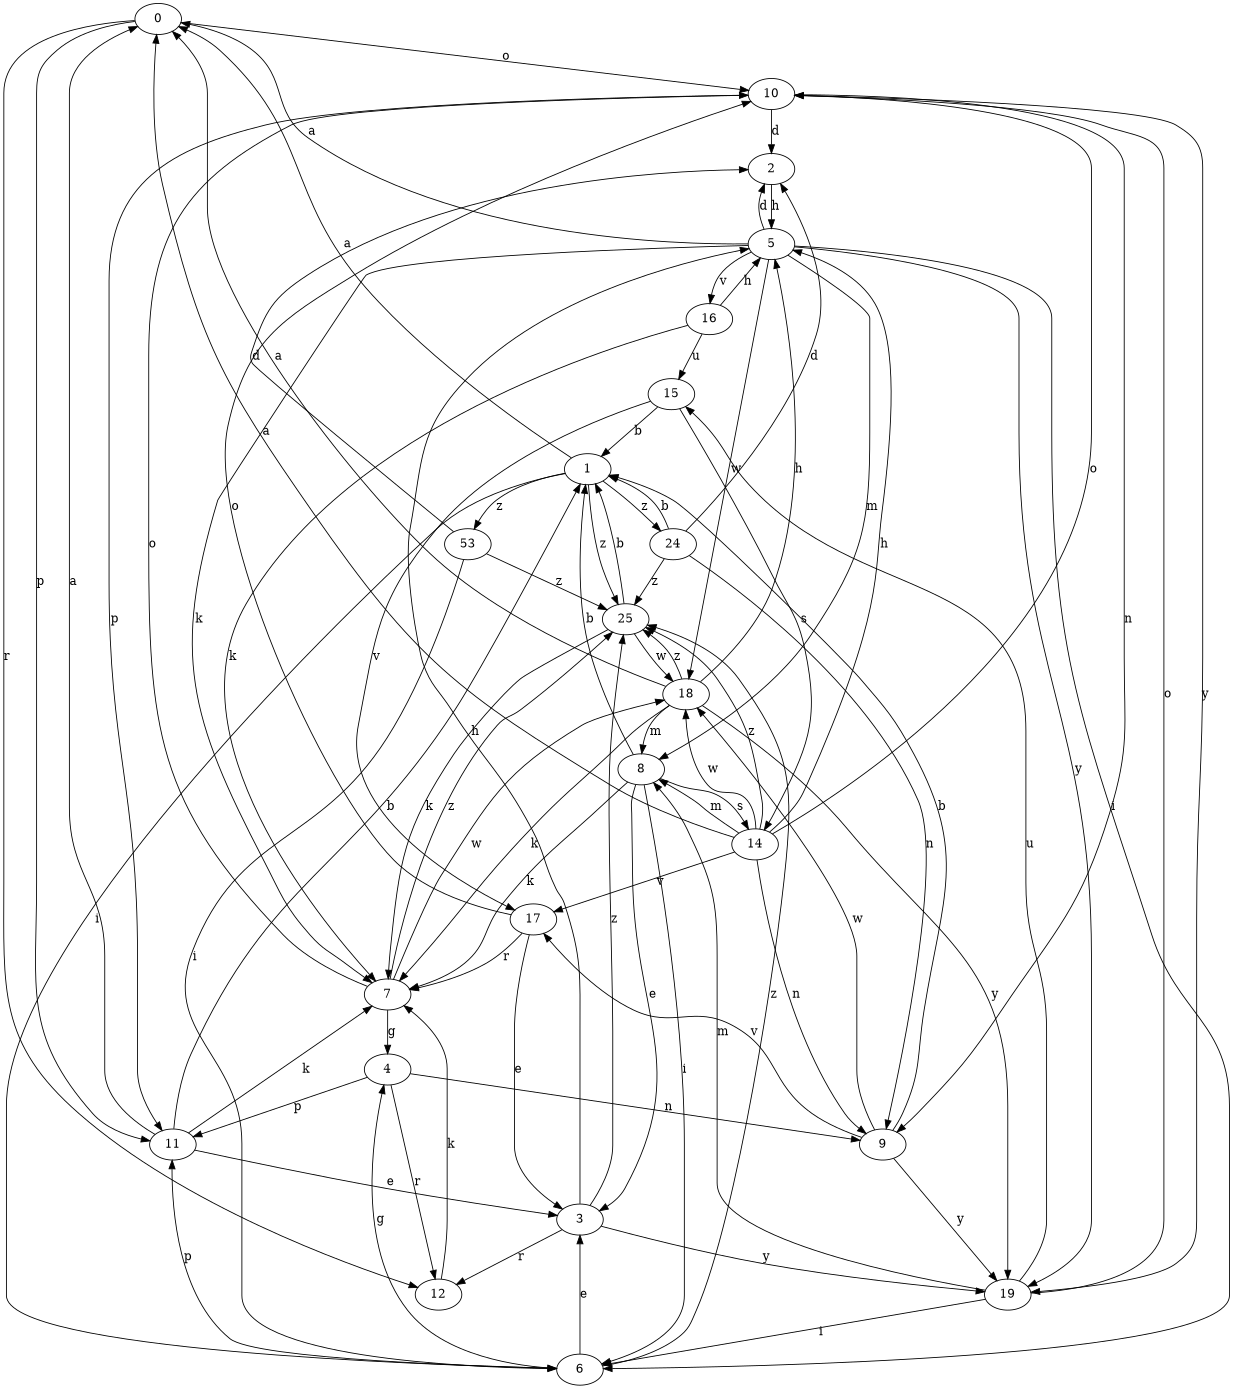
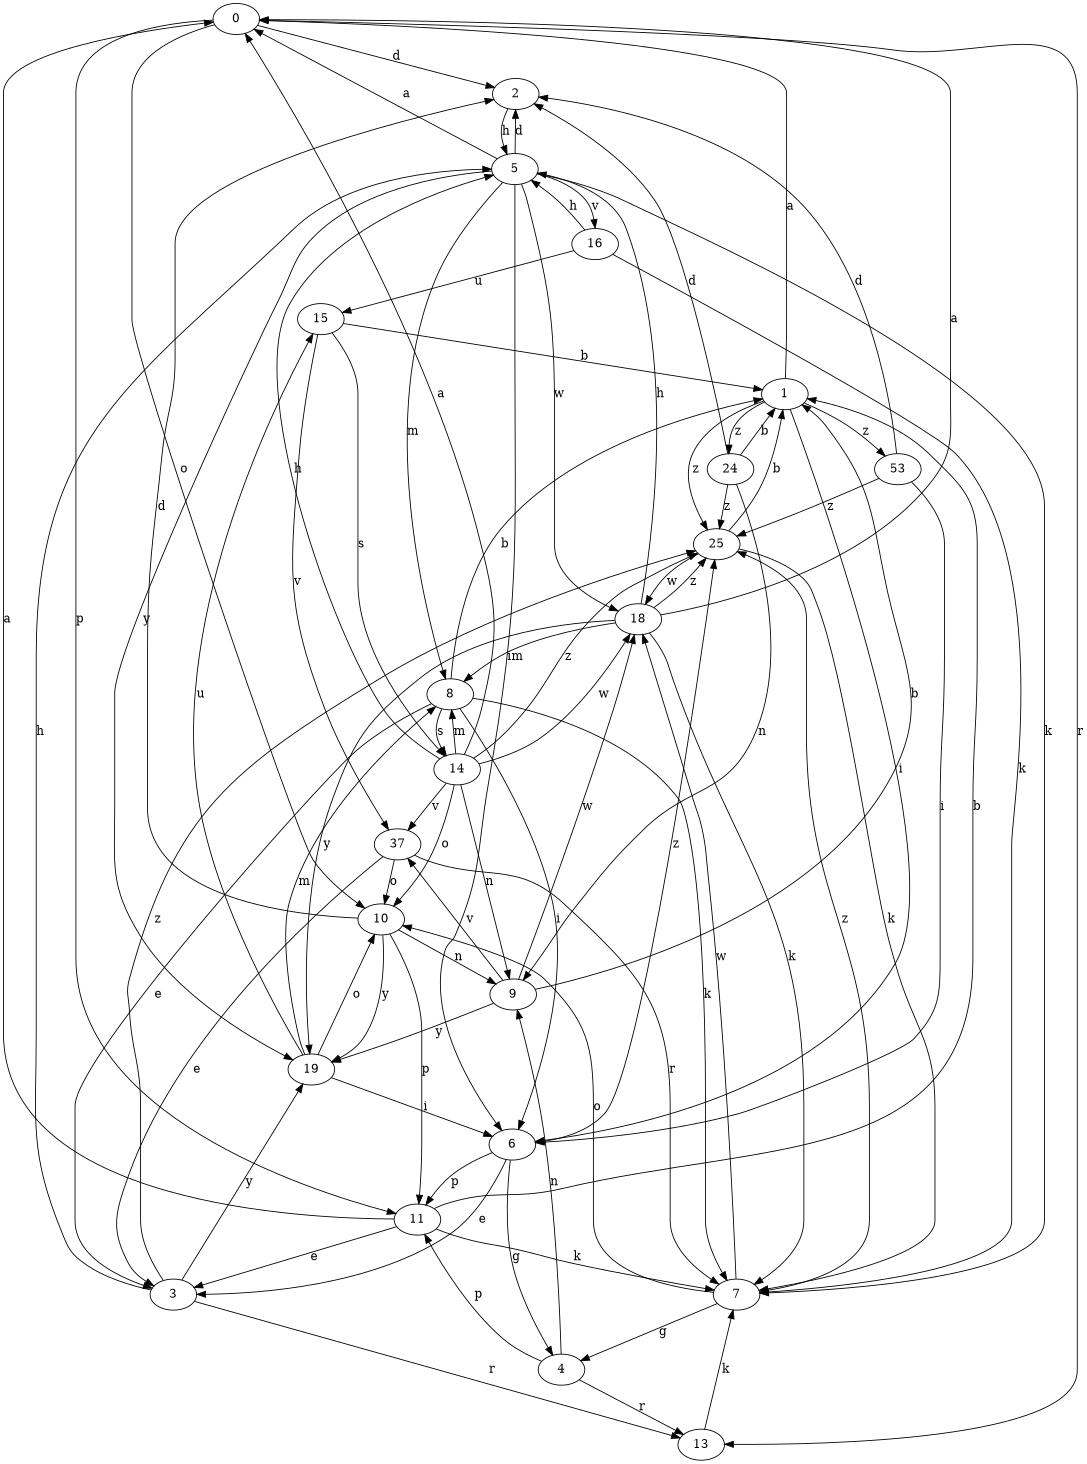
none -> (372, 55)
(533, 919) -> (398, 844)
(439, 1295) -> (701, 1445)
